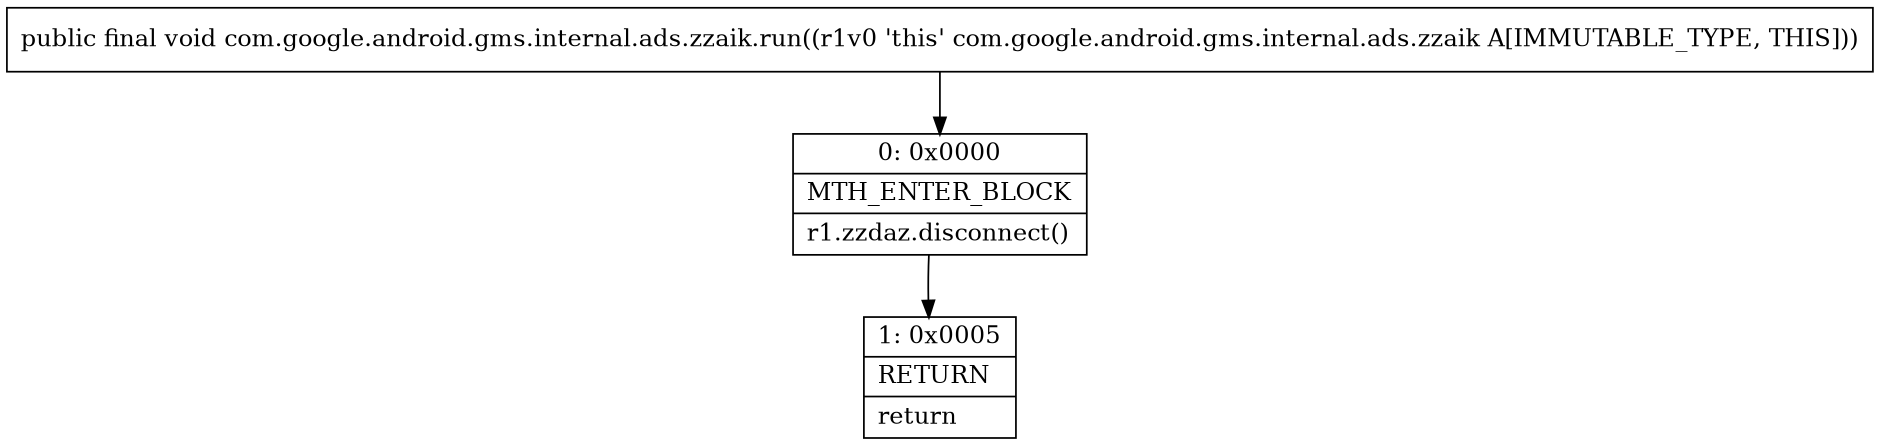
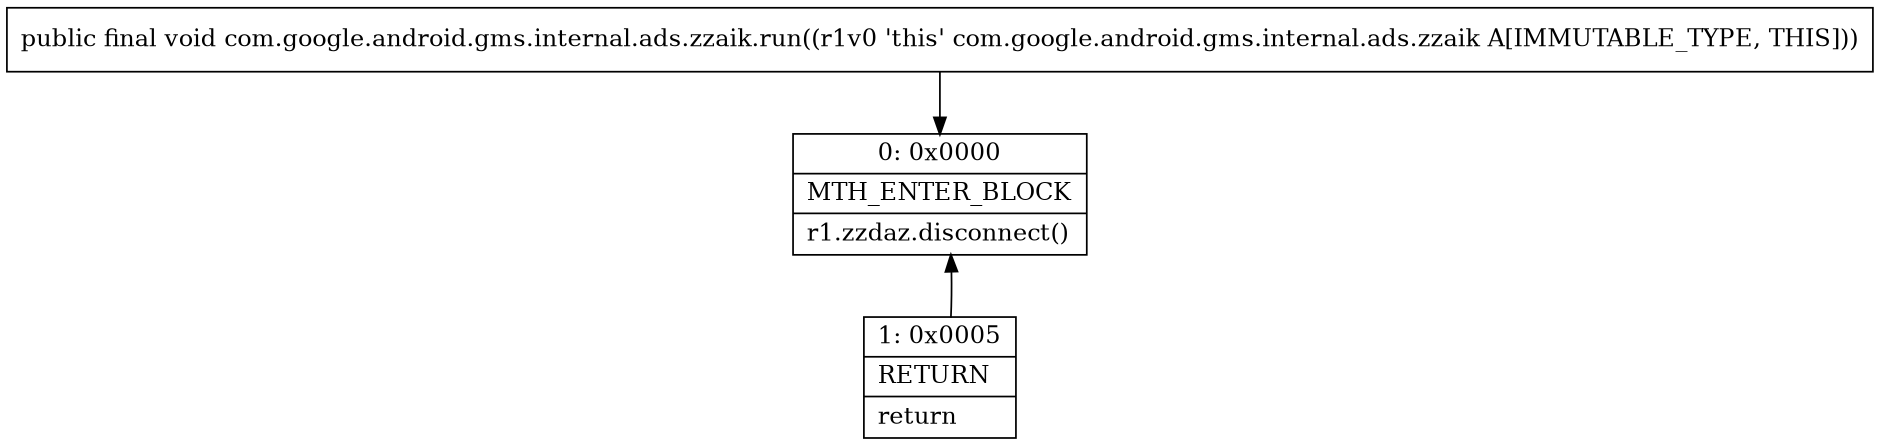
(928, 277) -> (952, 295)
